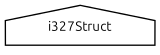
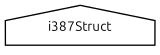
(80, 27) -> (80, 27)
